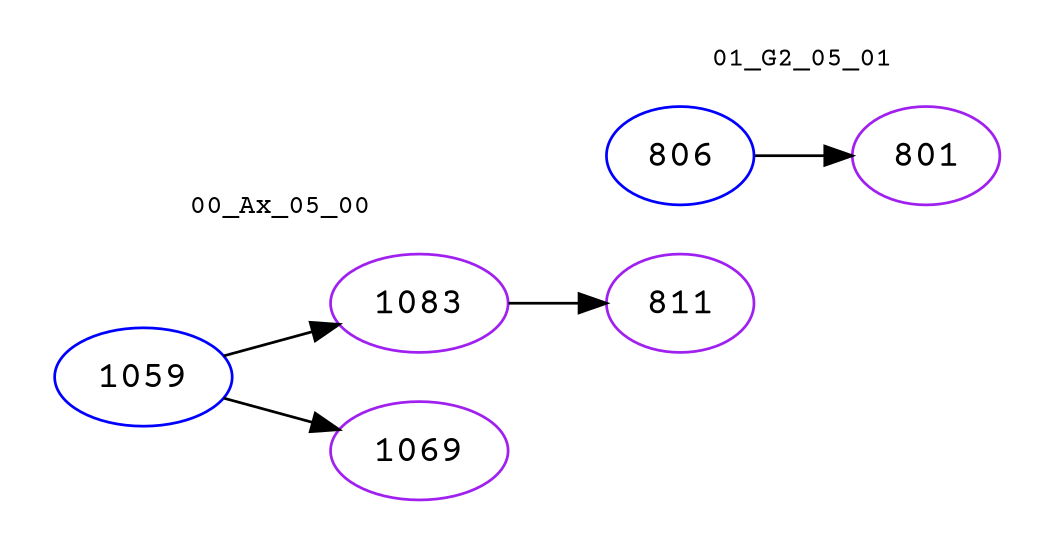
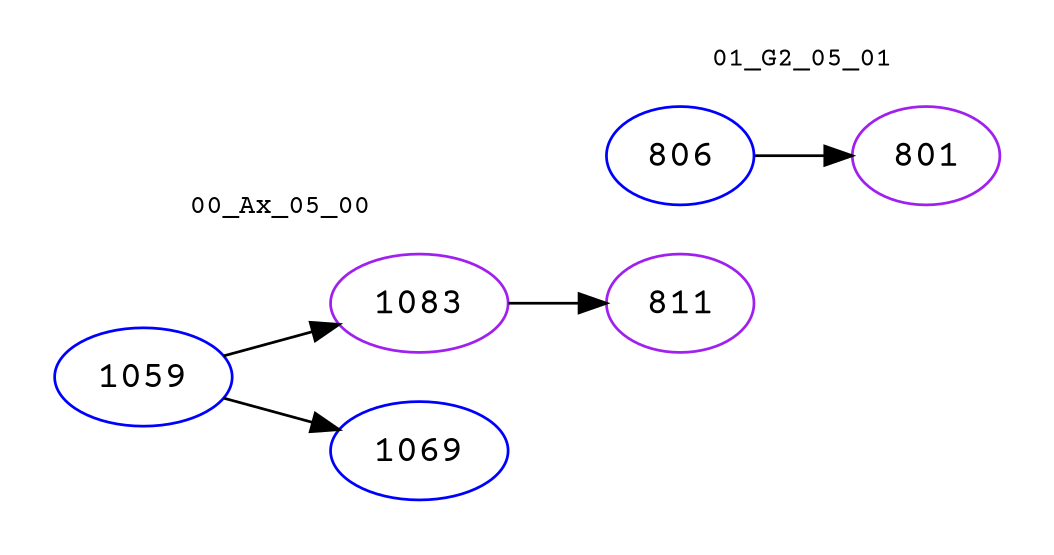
(419, 451) -> (419, 451)
